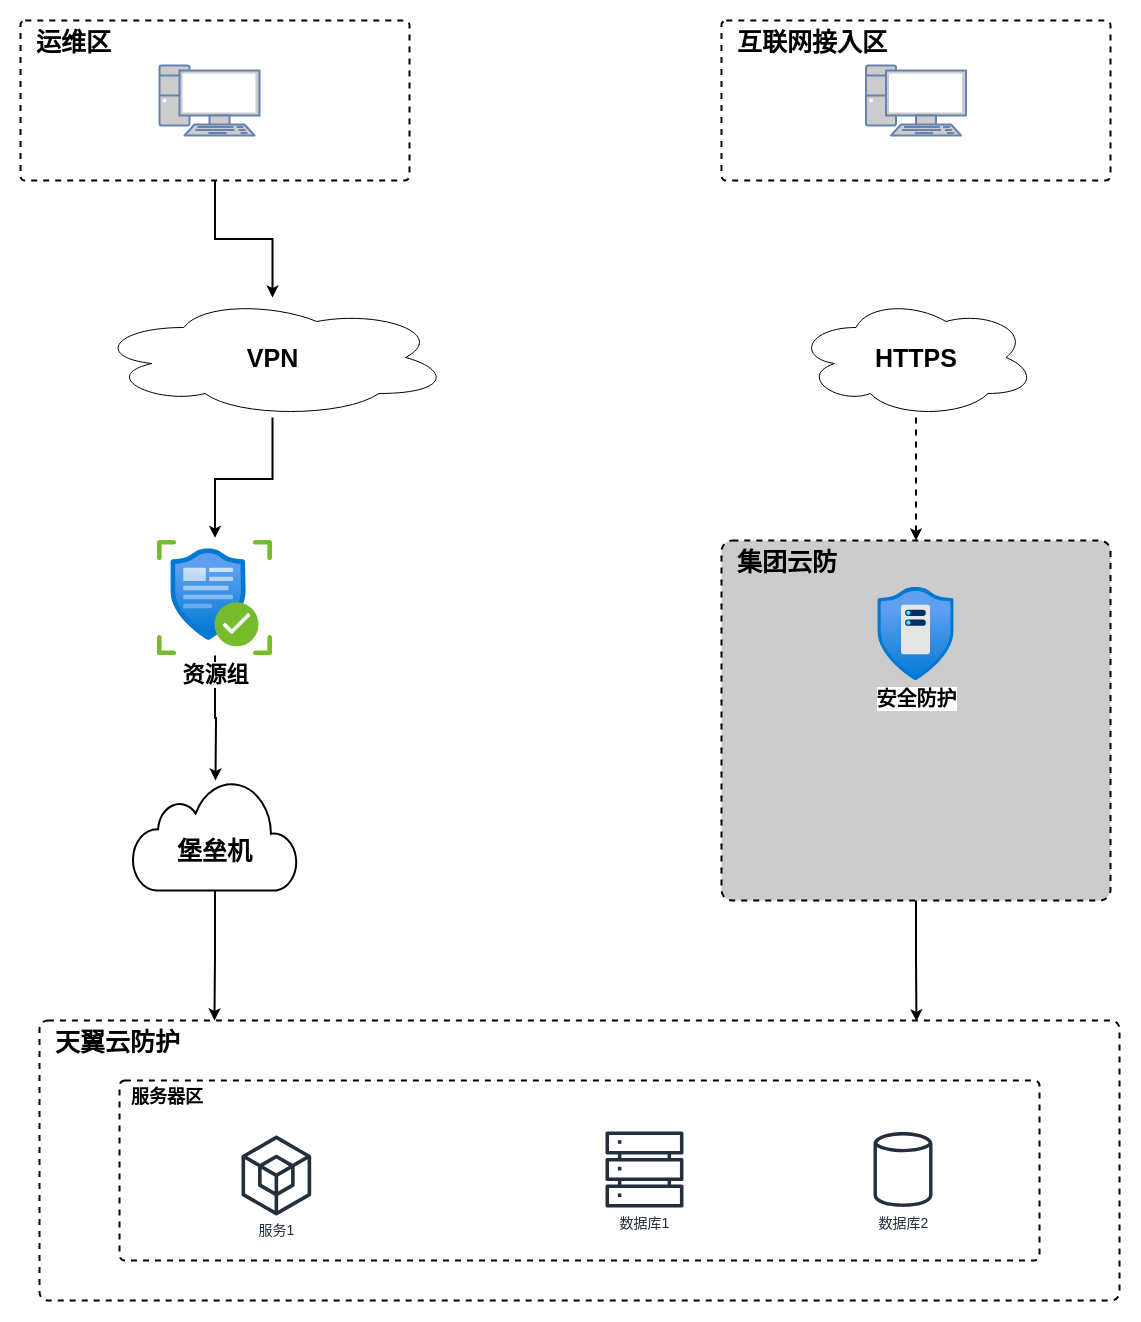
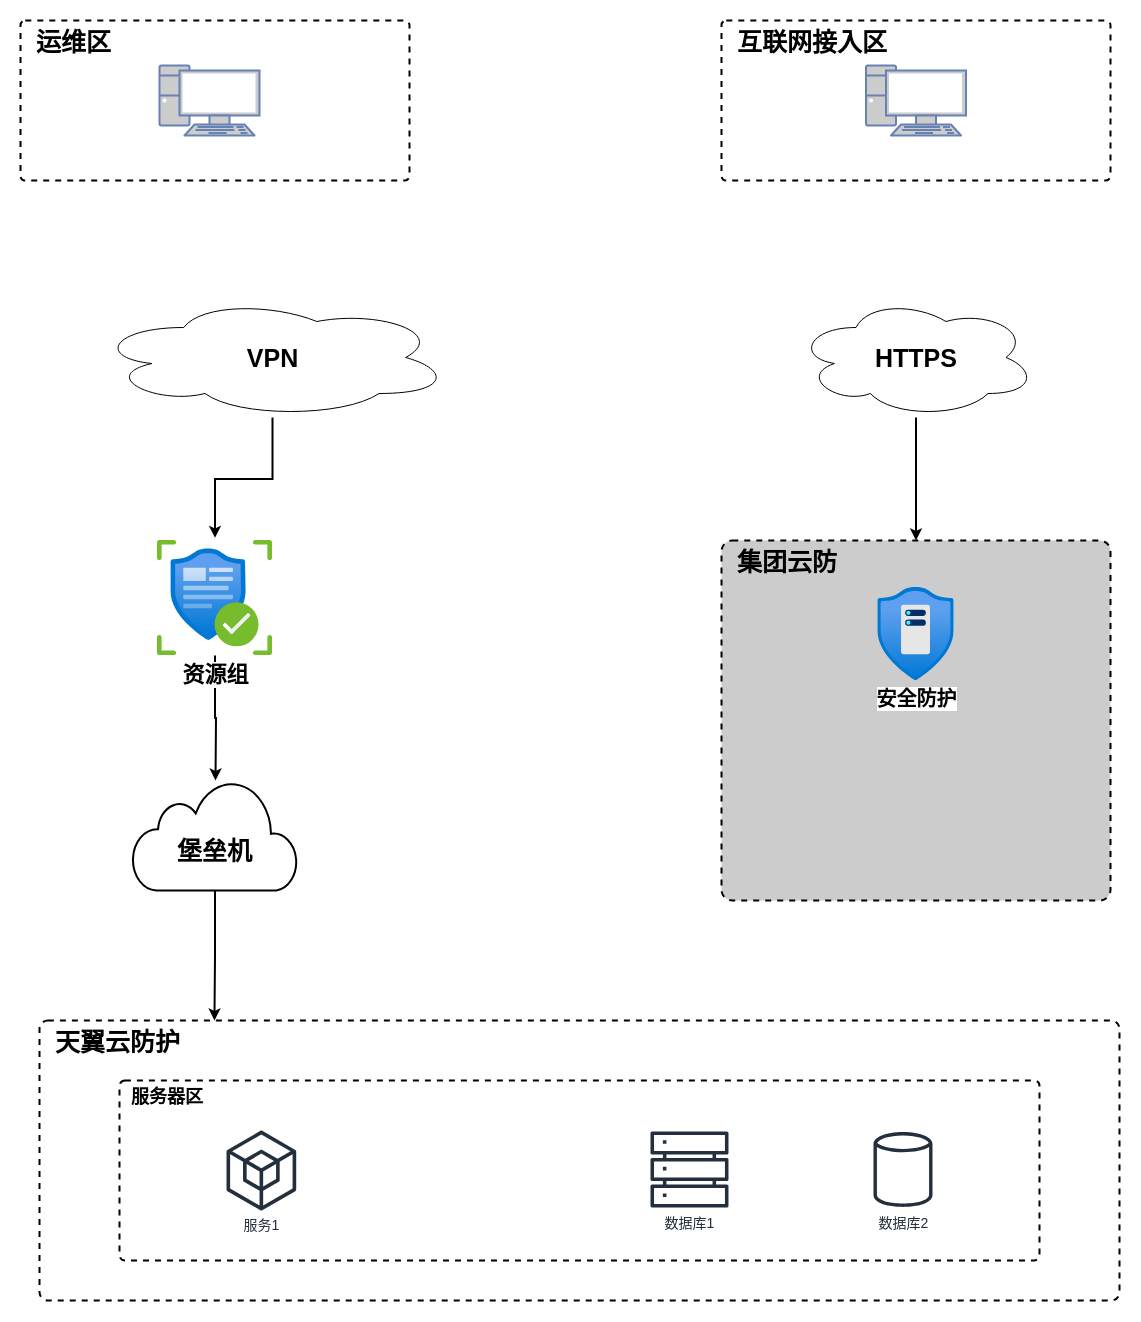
(239, 239) -> none
(916, 474) -> (916, 474)
(916, 957) -> none
(644, 1170) -> (689, 1170)
(276, 1176) -> (261, 1171)
